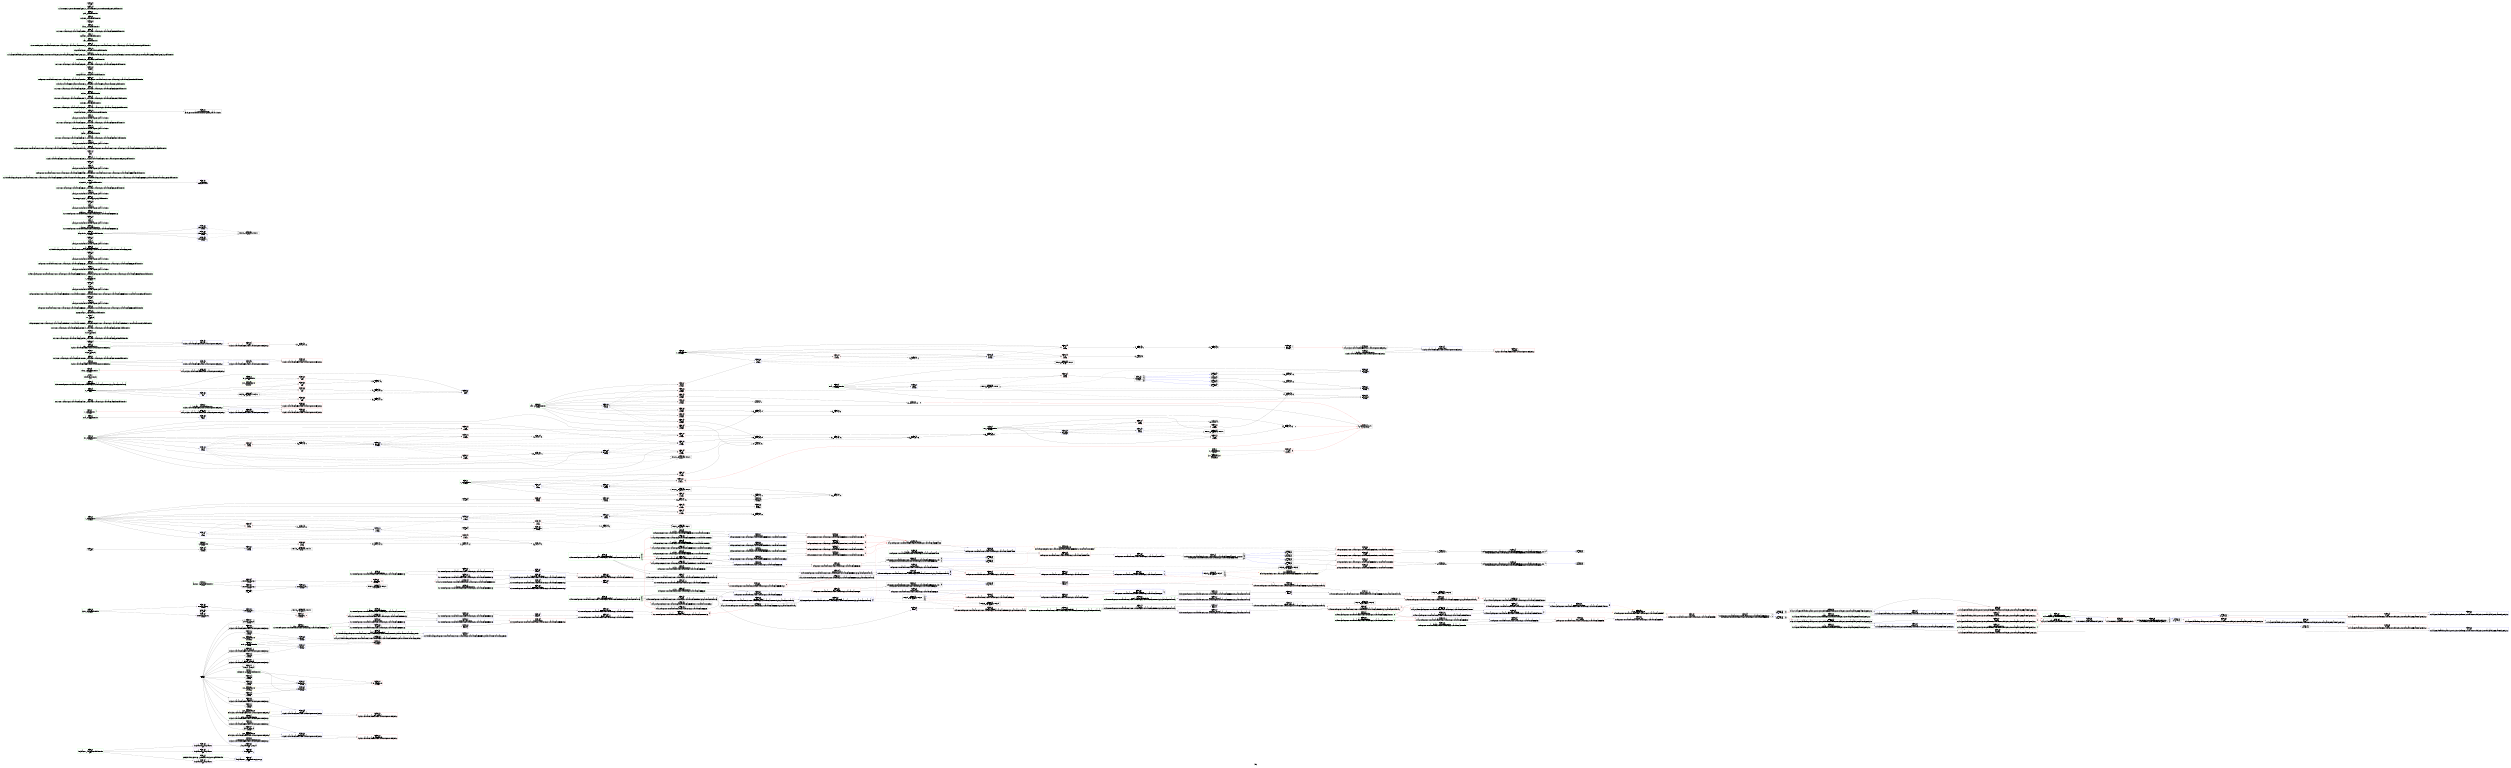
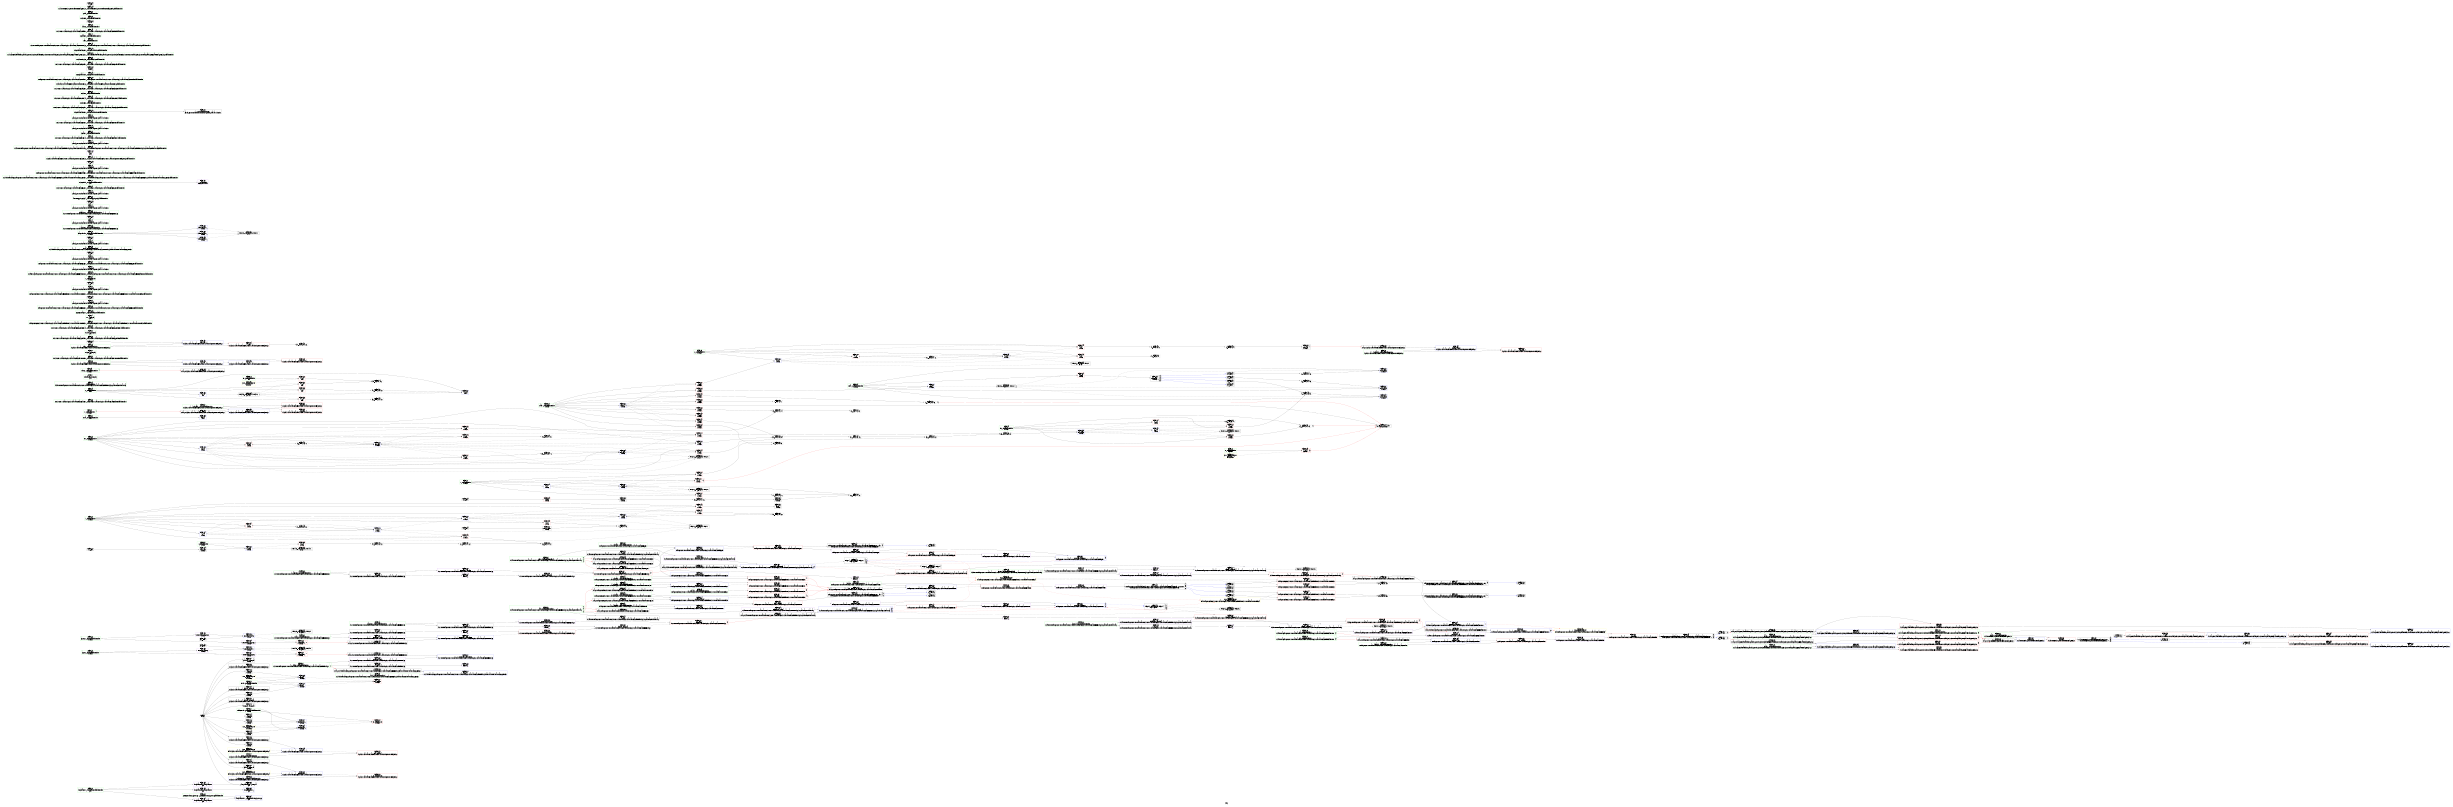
(538, 621) -> none
